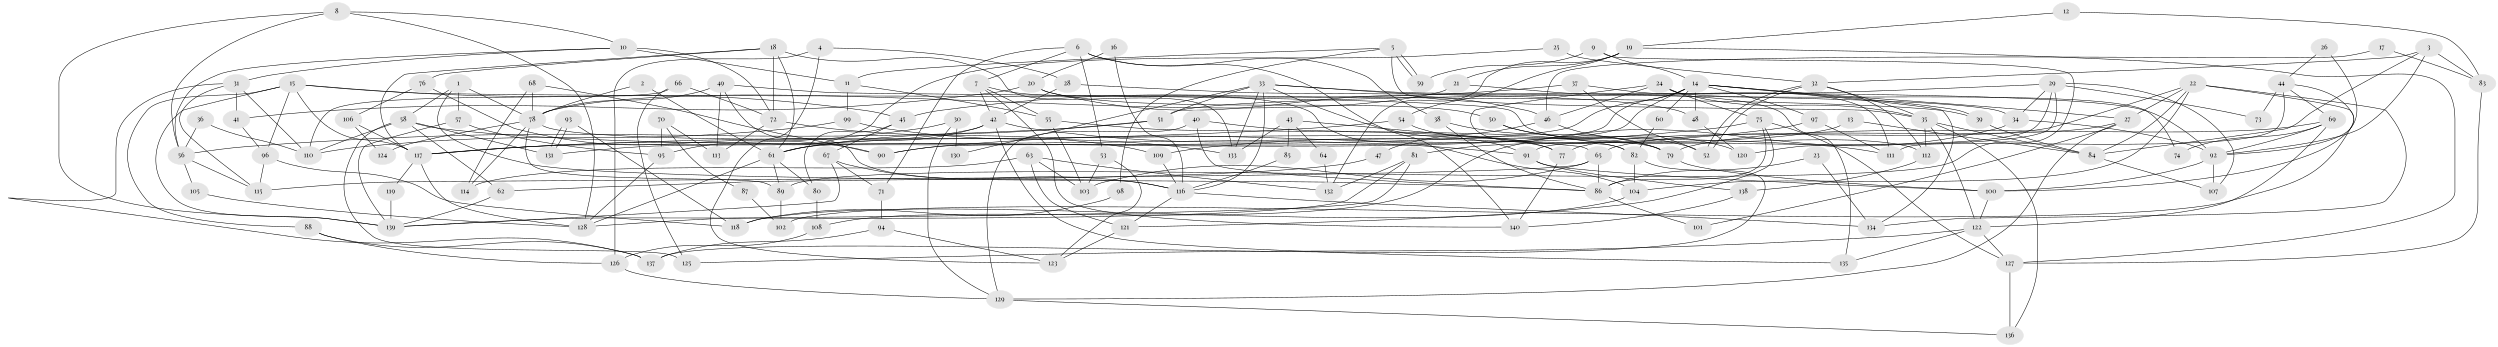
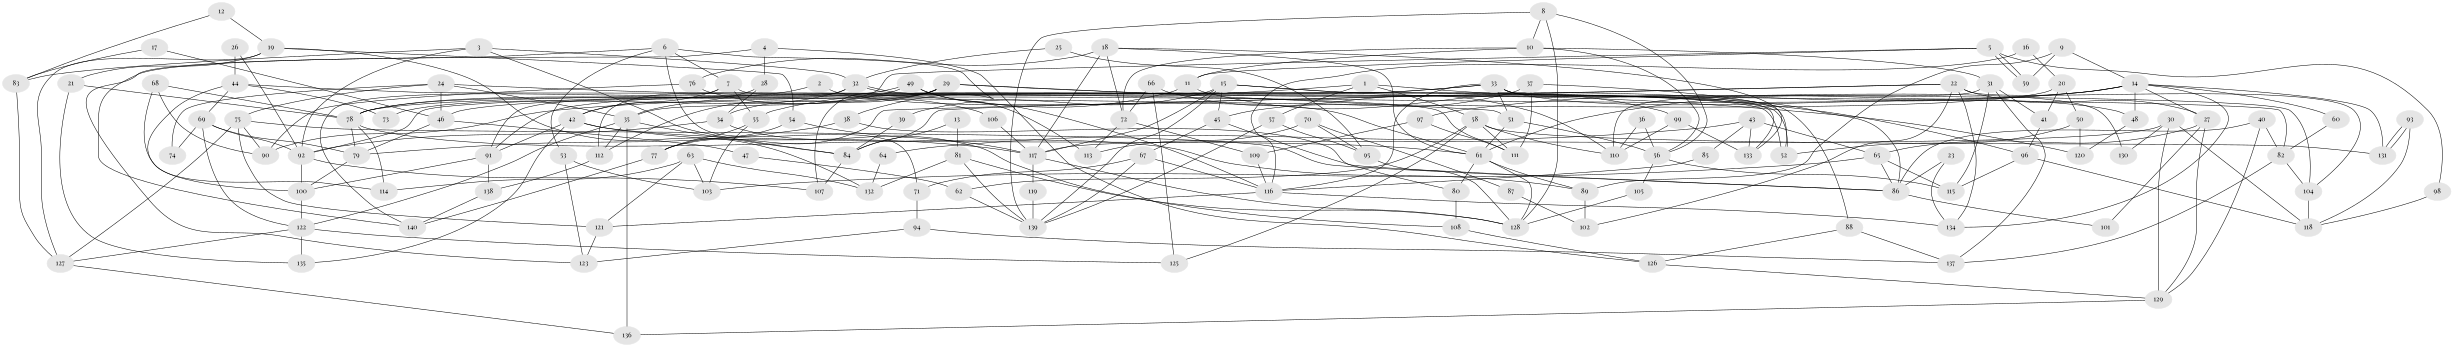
(1839, 97) -> none
(382, 156) -> none
none -> (2240, 174)
